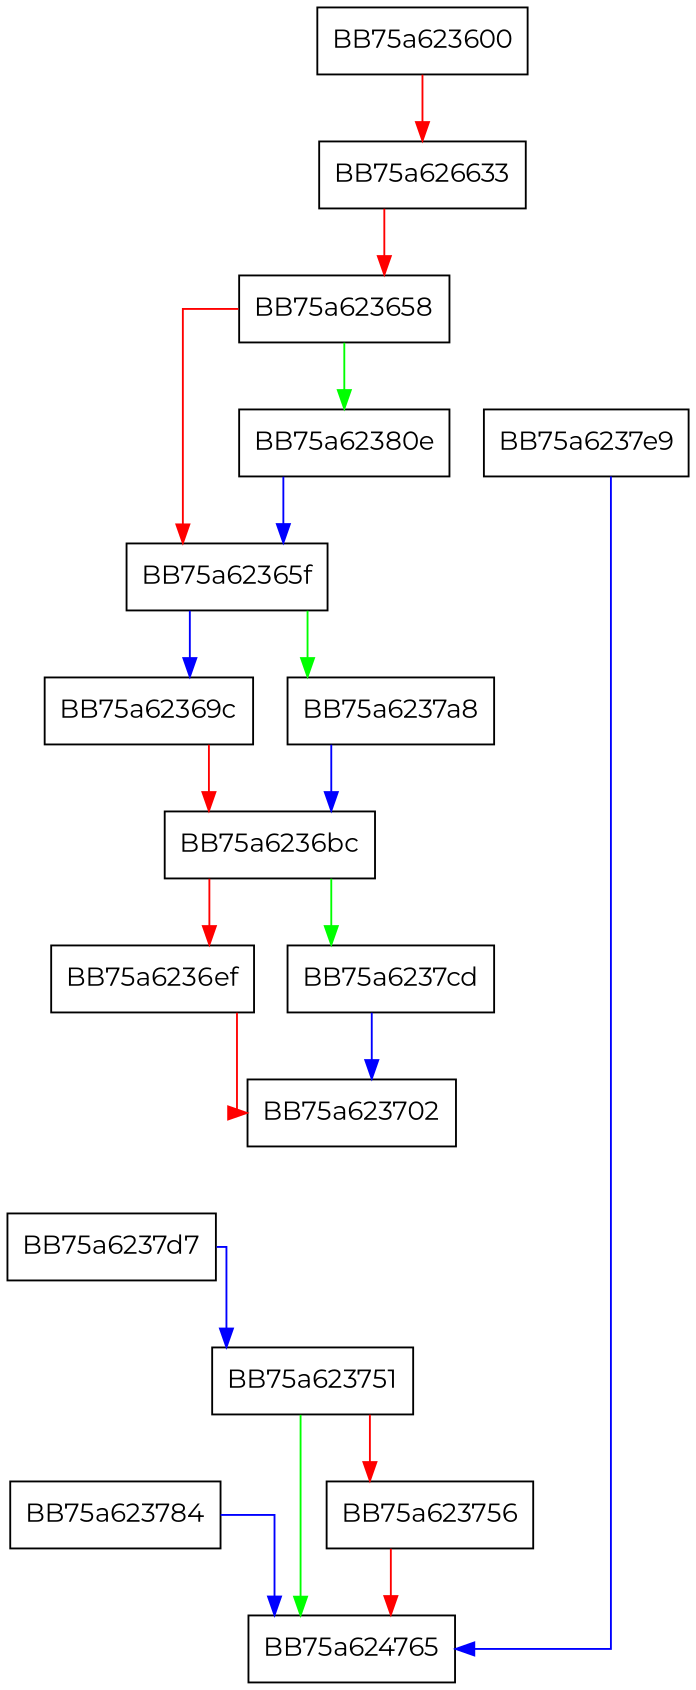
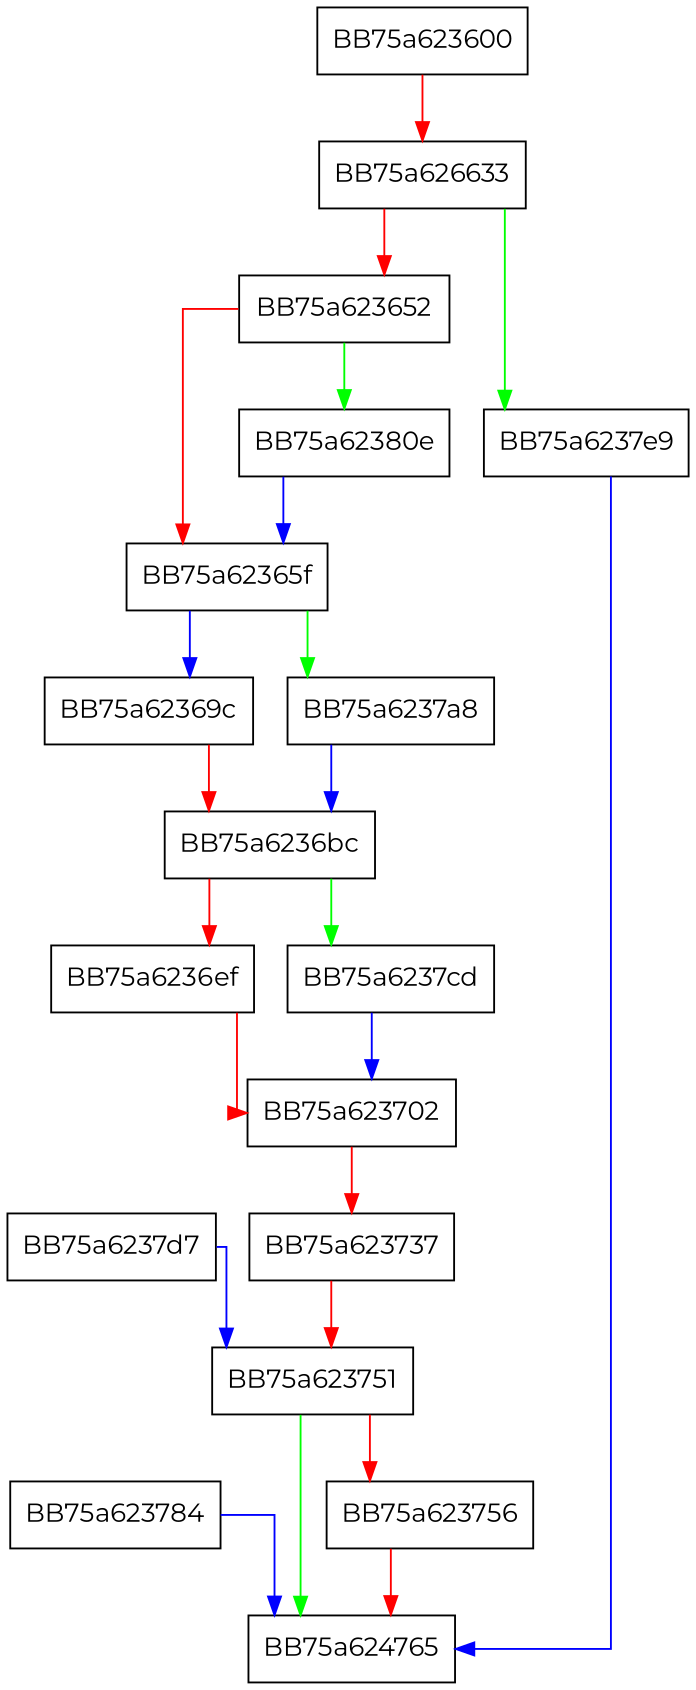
none -> (505, 300)
(344, 309) -> (344, 309)
none -> (352, 1247)
